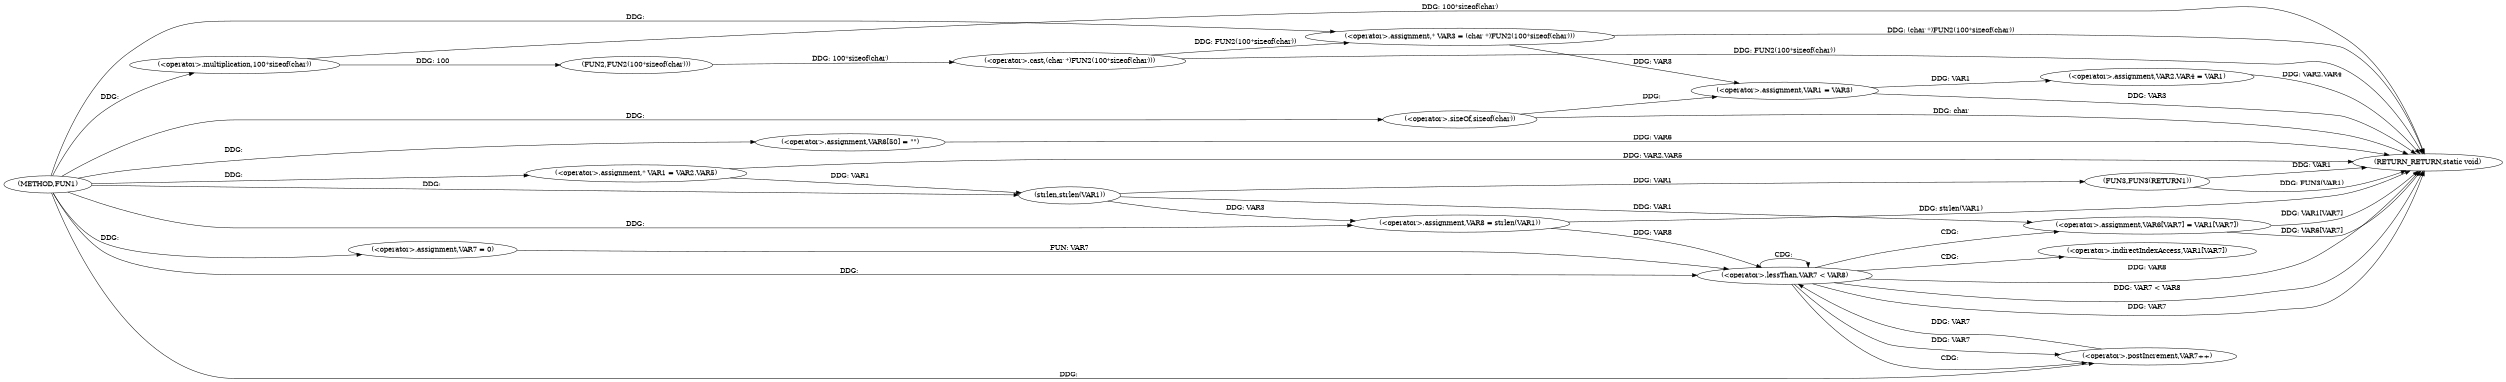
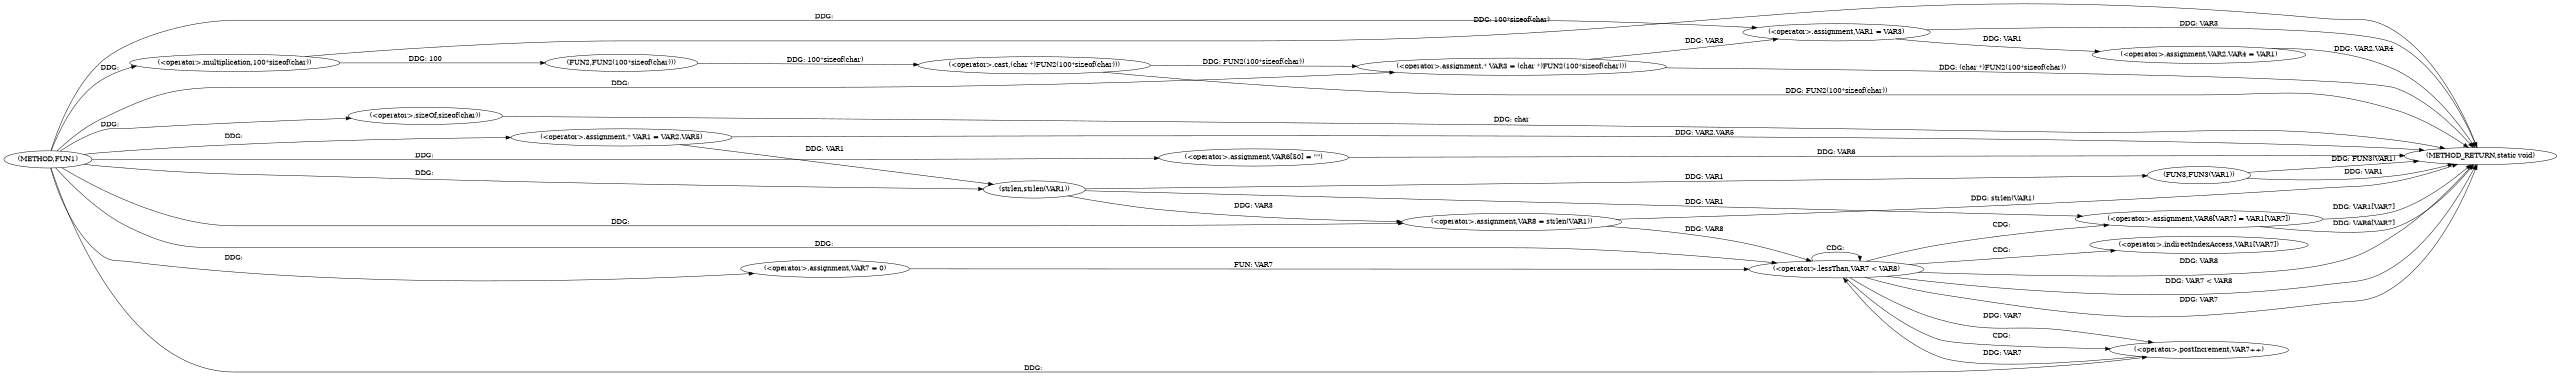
(1616, 106) -> (871, 20)
(2428, 162) -> (2481, 156)
(2147, 182) -> (2199, 175)
